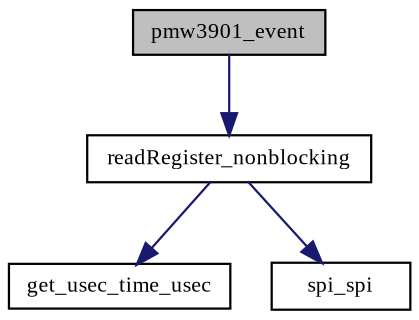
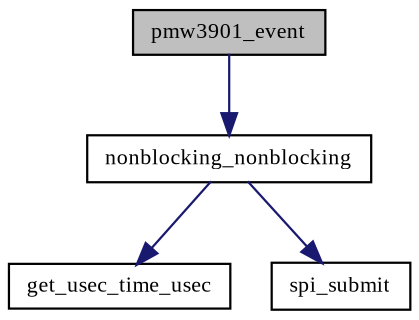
(229, 159) -> (229, 159)
(341, 286) -> (341, 286)
